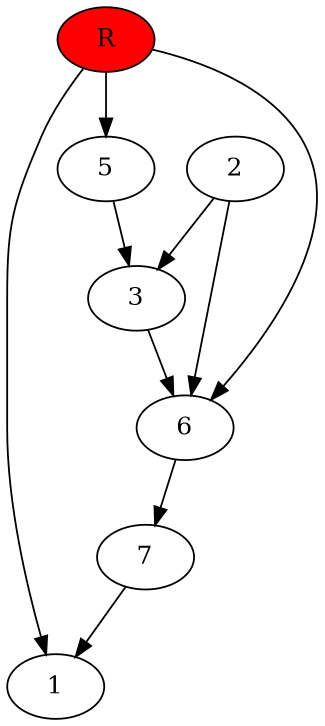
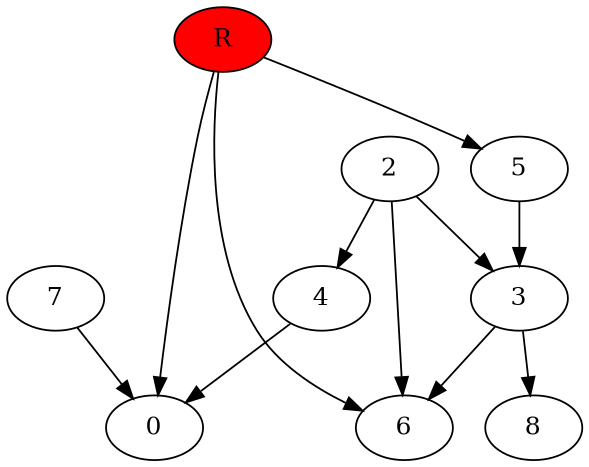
none -> (322, 298)
none -> (534, 428)
(168, 484) -> none
(56, 687) -> (155, 428)
